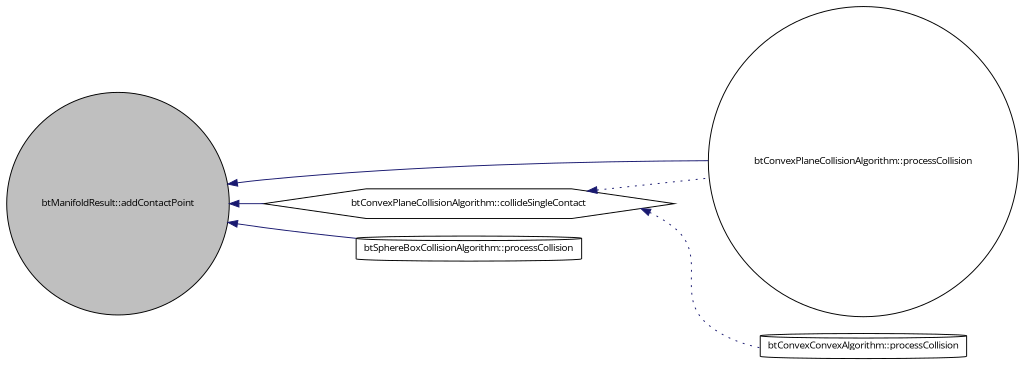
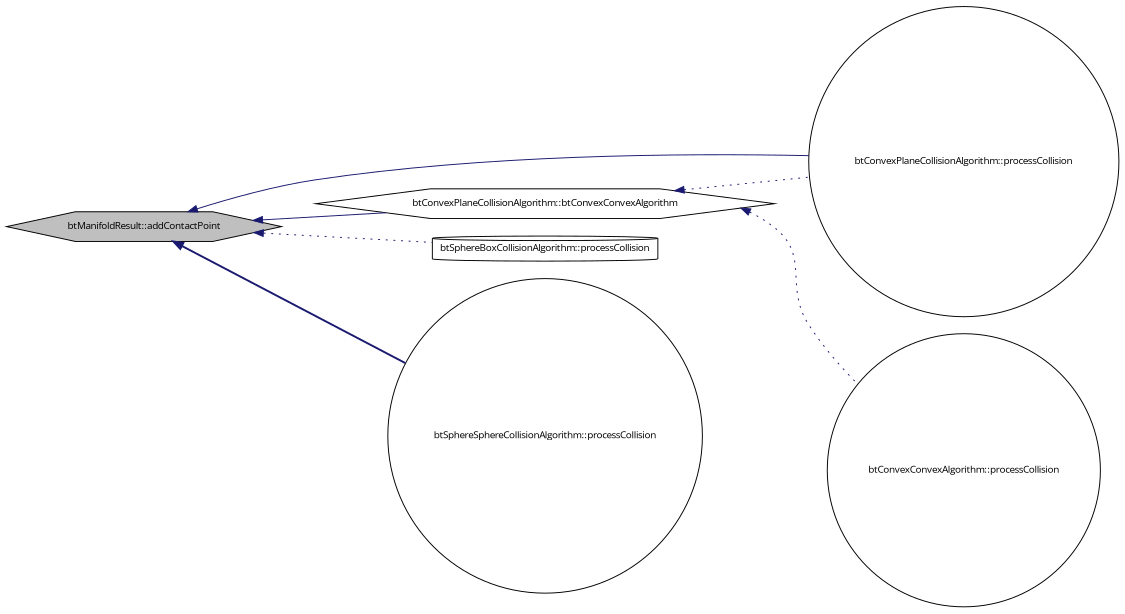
(118, 204) -> (144, 227)
(469, 204) -> (545, 204)
(297, 232) -> (348, 238)
(863, 346) -> (964, 470)
none -> (545, 436)
